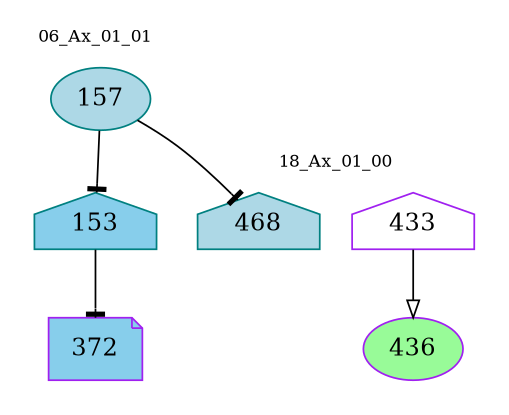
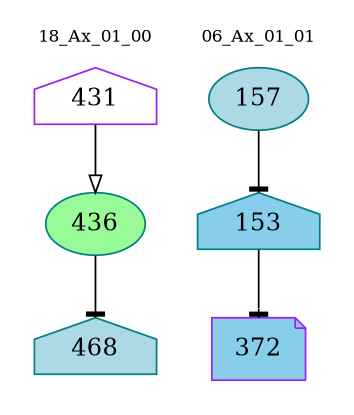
(196, 161) -> (95, 282)
(413, 224) -> (95, 99)
(413, 349) -> (95, 224)
